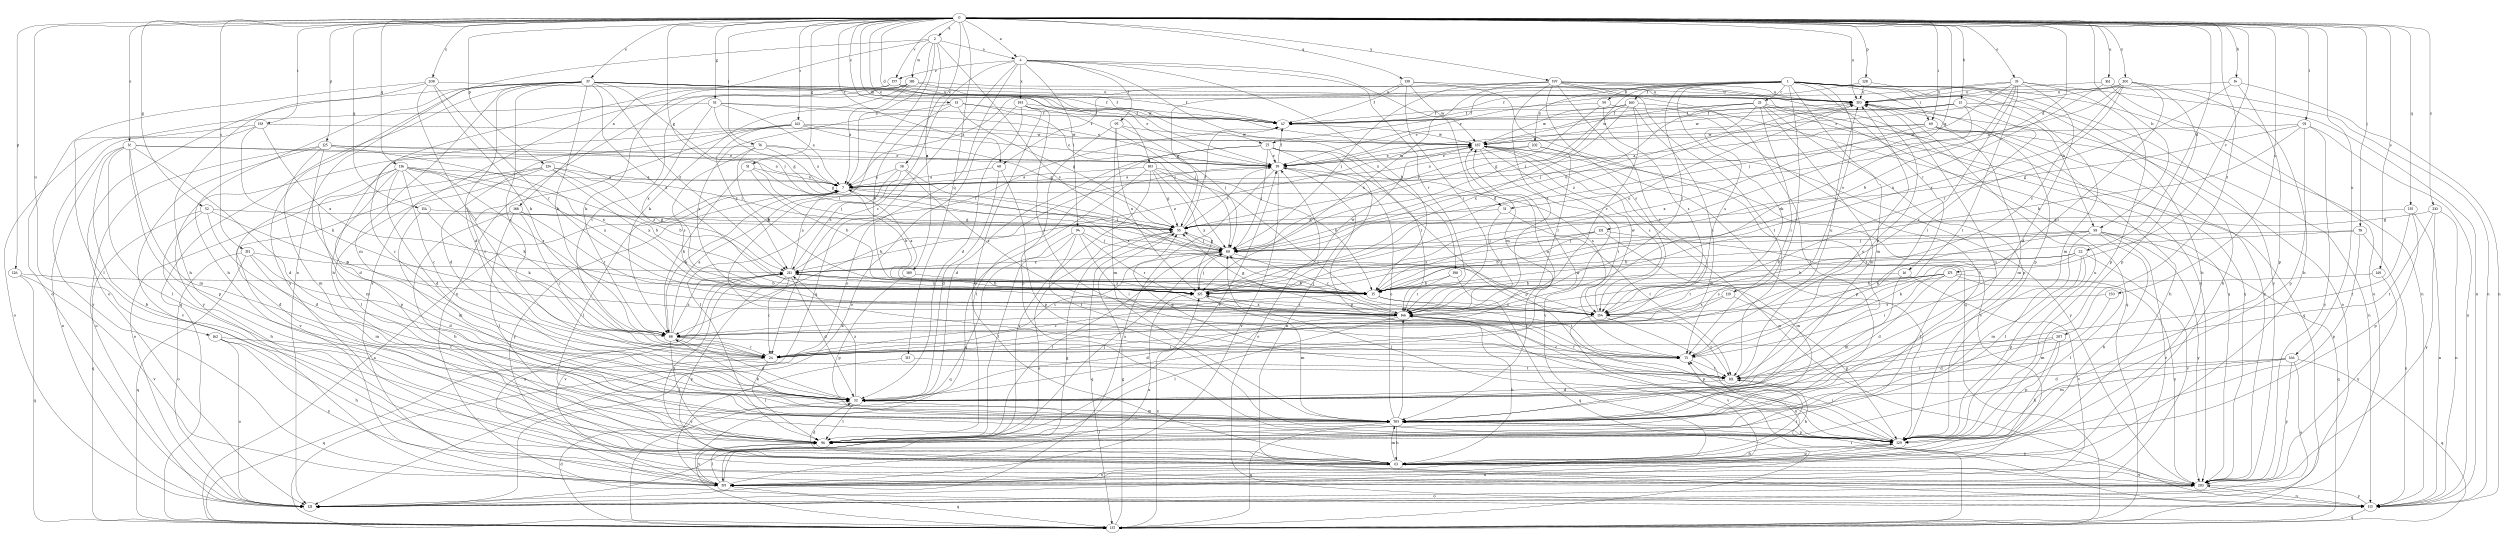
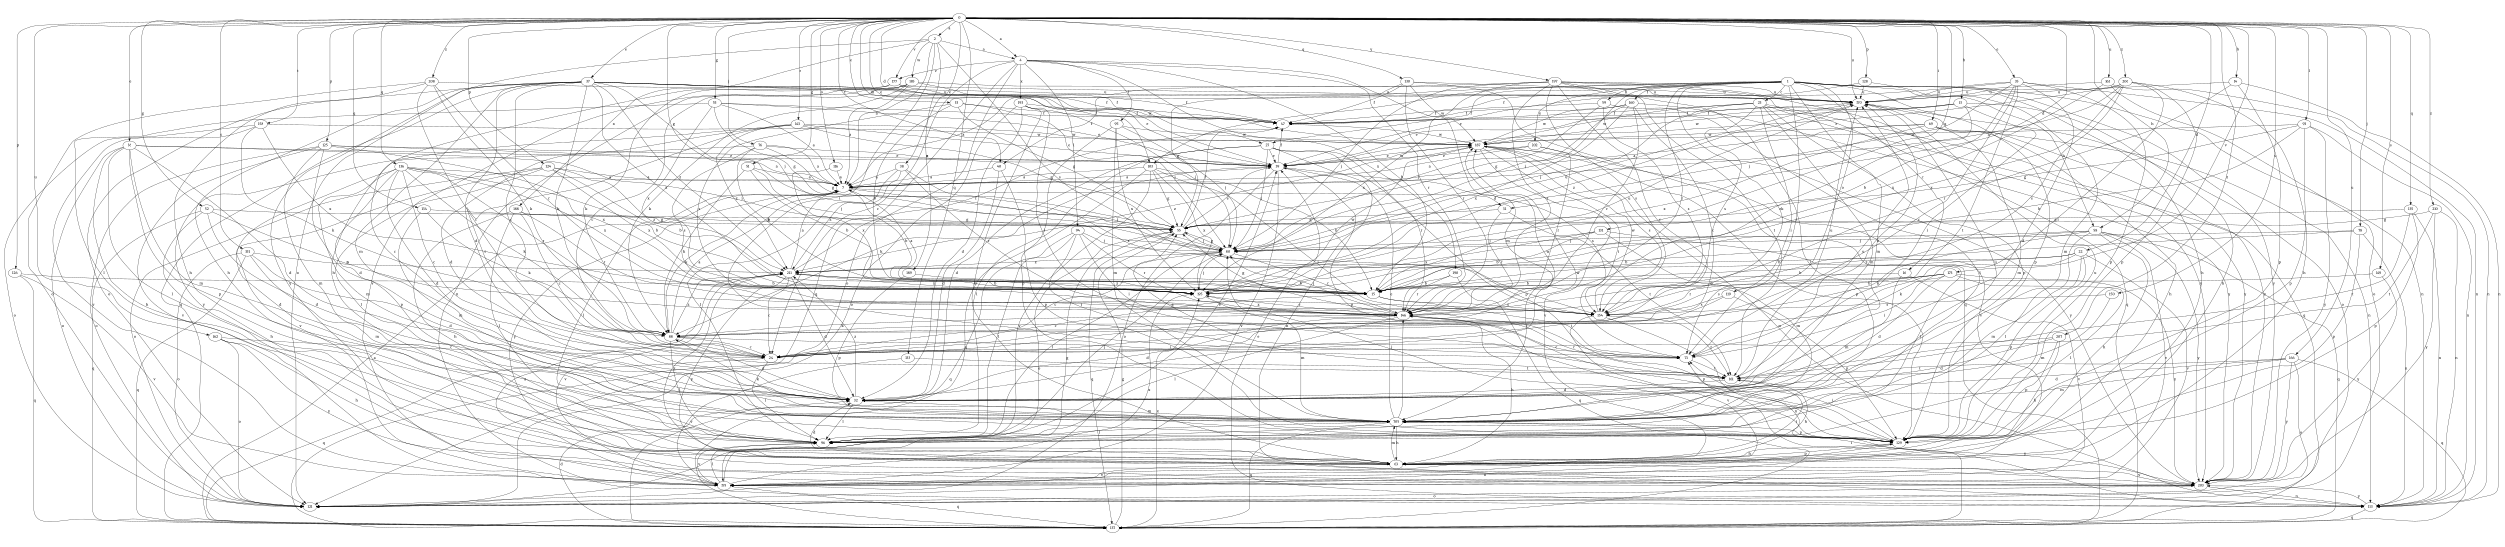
(1867, 87) -> (1463, 93)
none -> (836, 167)
